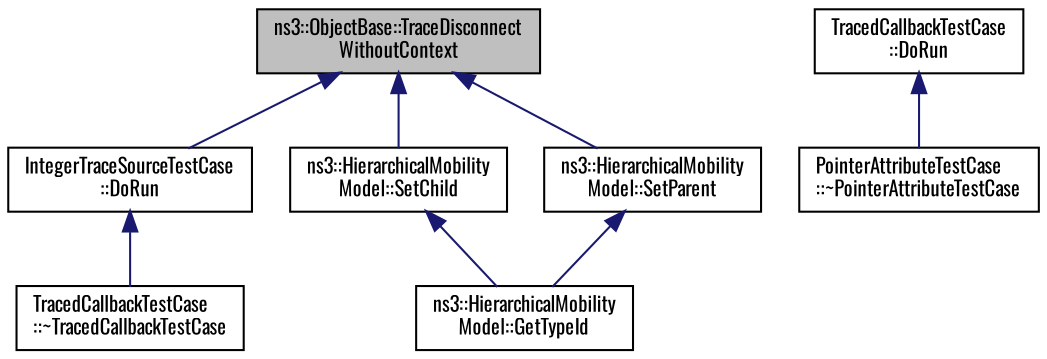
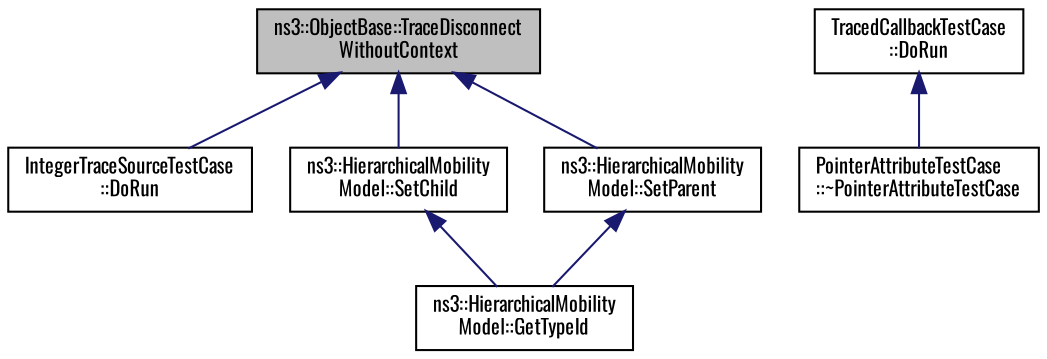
(130, 318) -> none
